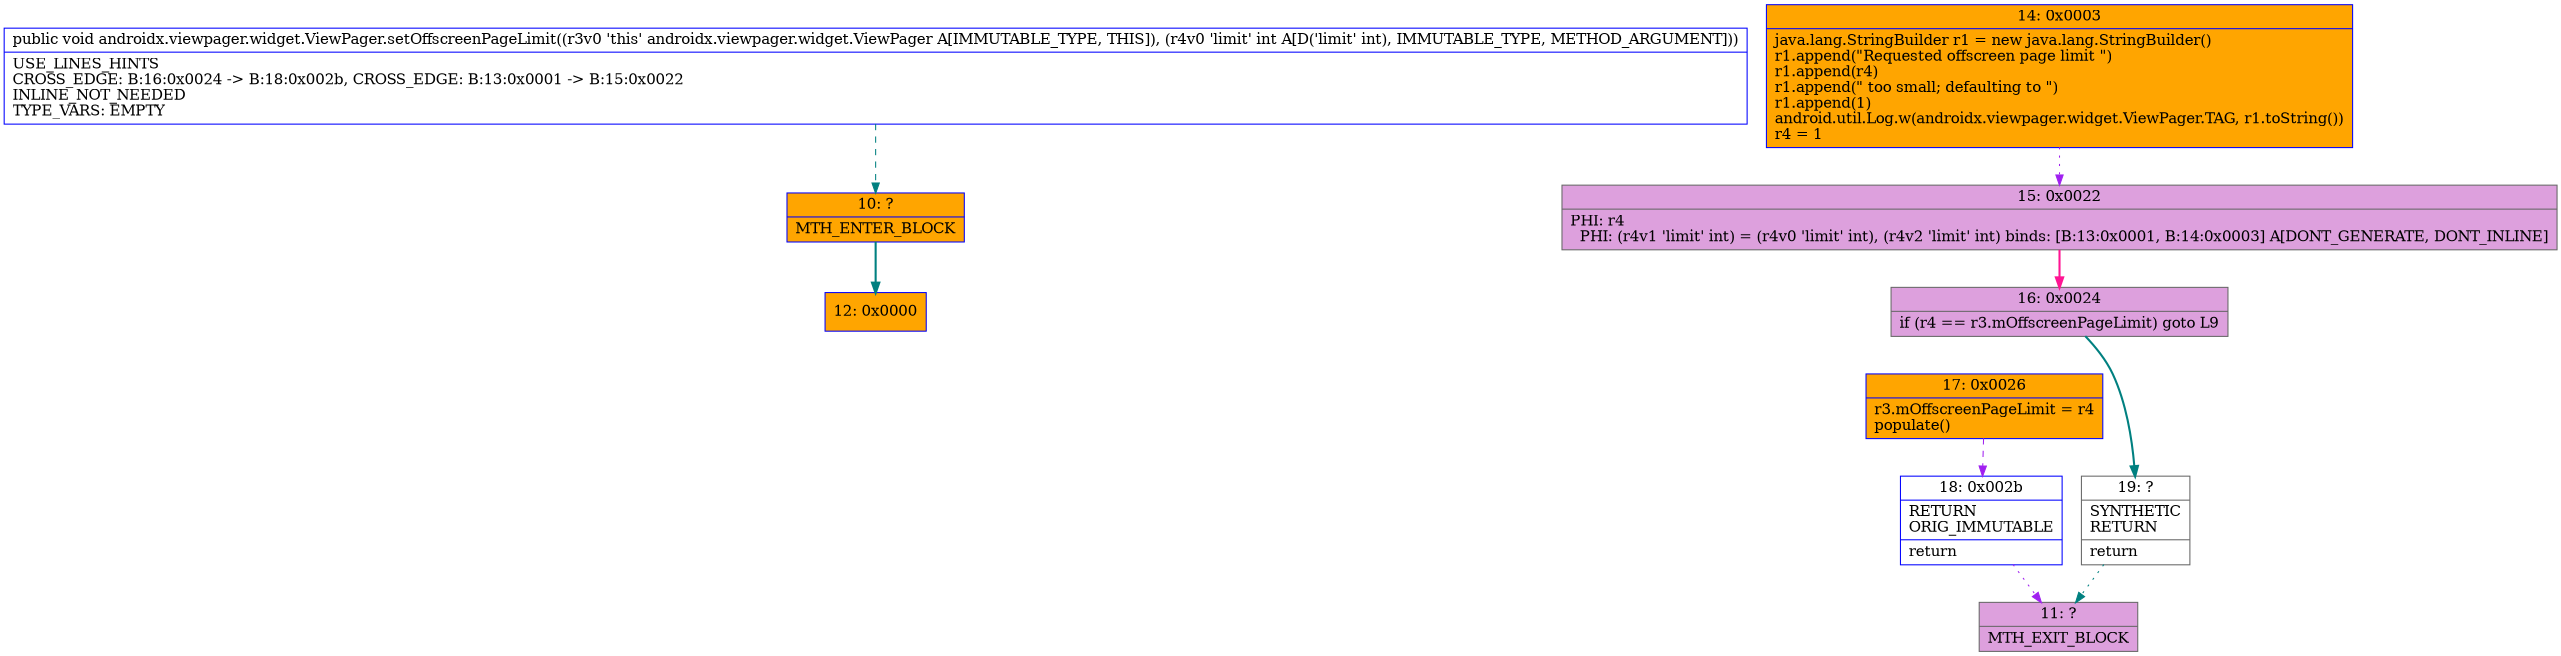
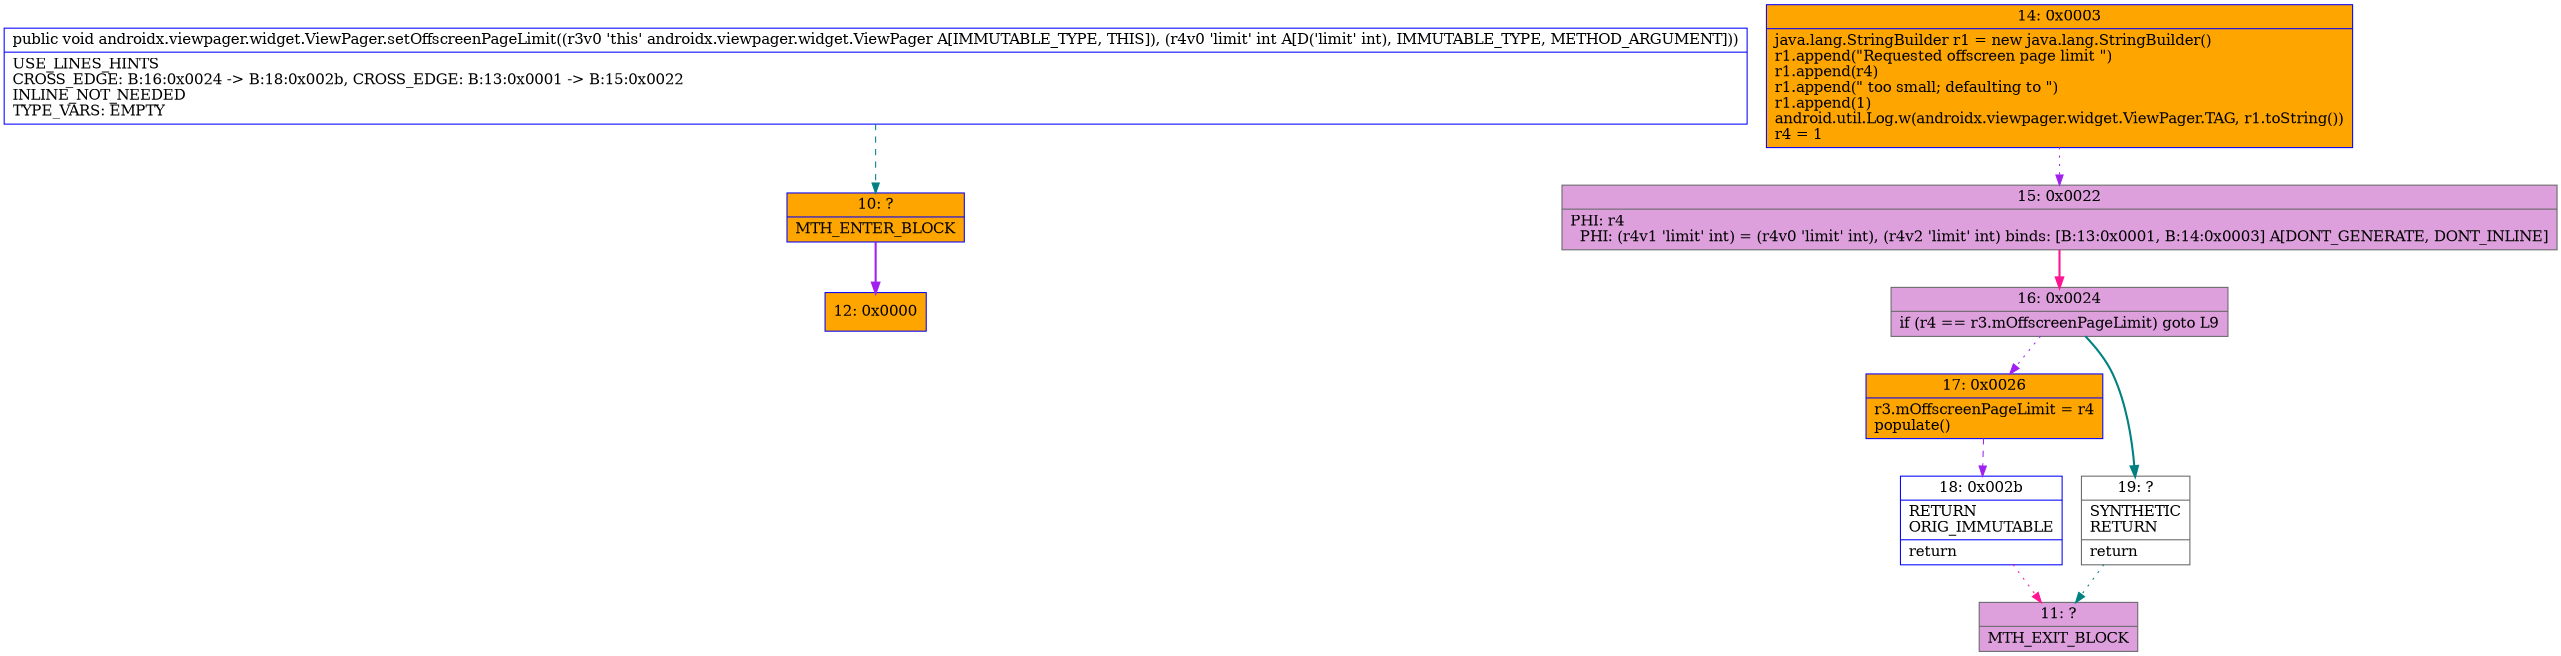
(876, 262) -> (876, 262)
none -> (2028, 351)
(2024, 579) -> (2024, 579)
